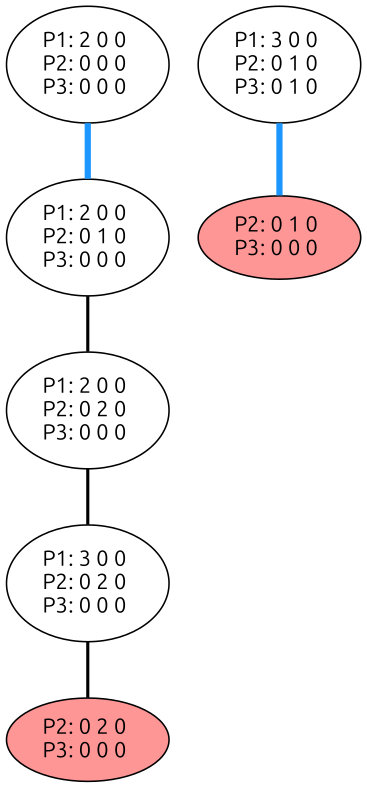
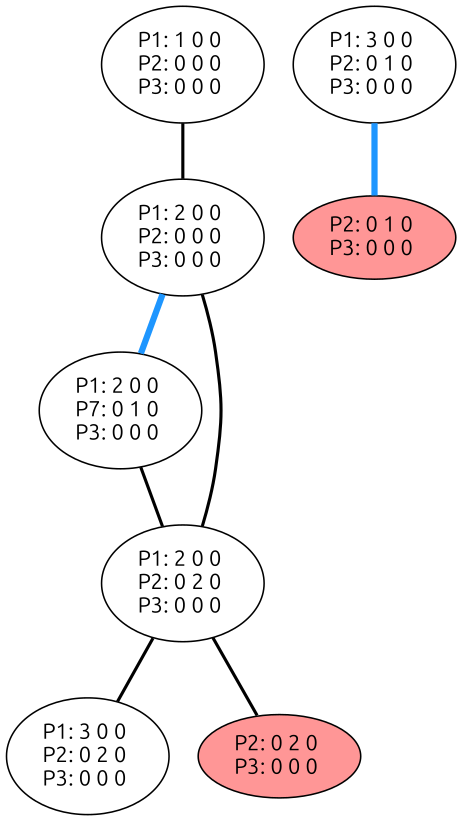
none -> (183, 65)
(279, 65) -> (375, 65)
(88, 238) -> (120, 410)
none -> (221, 410)
(88, 670) -> (235, 677)
